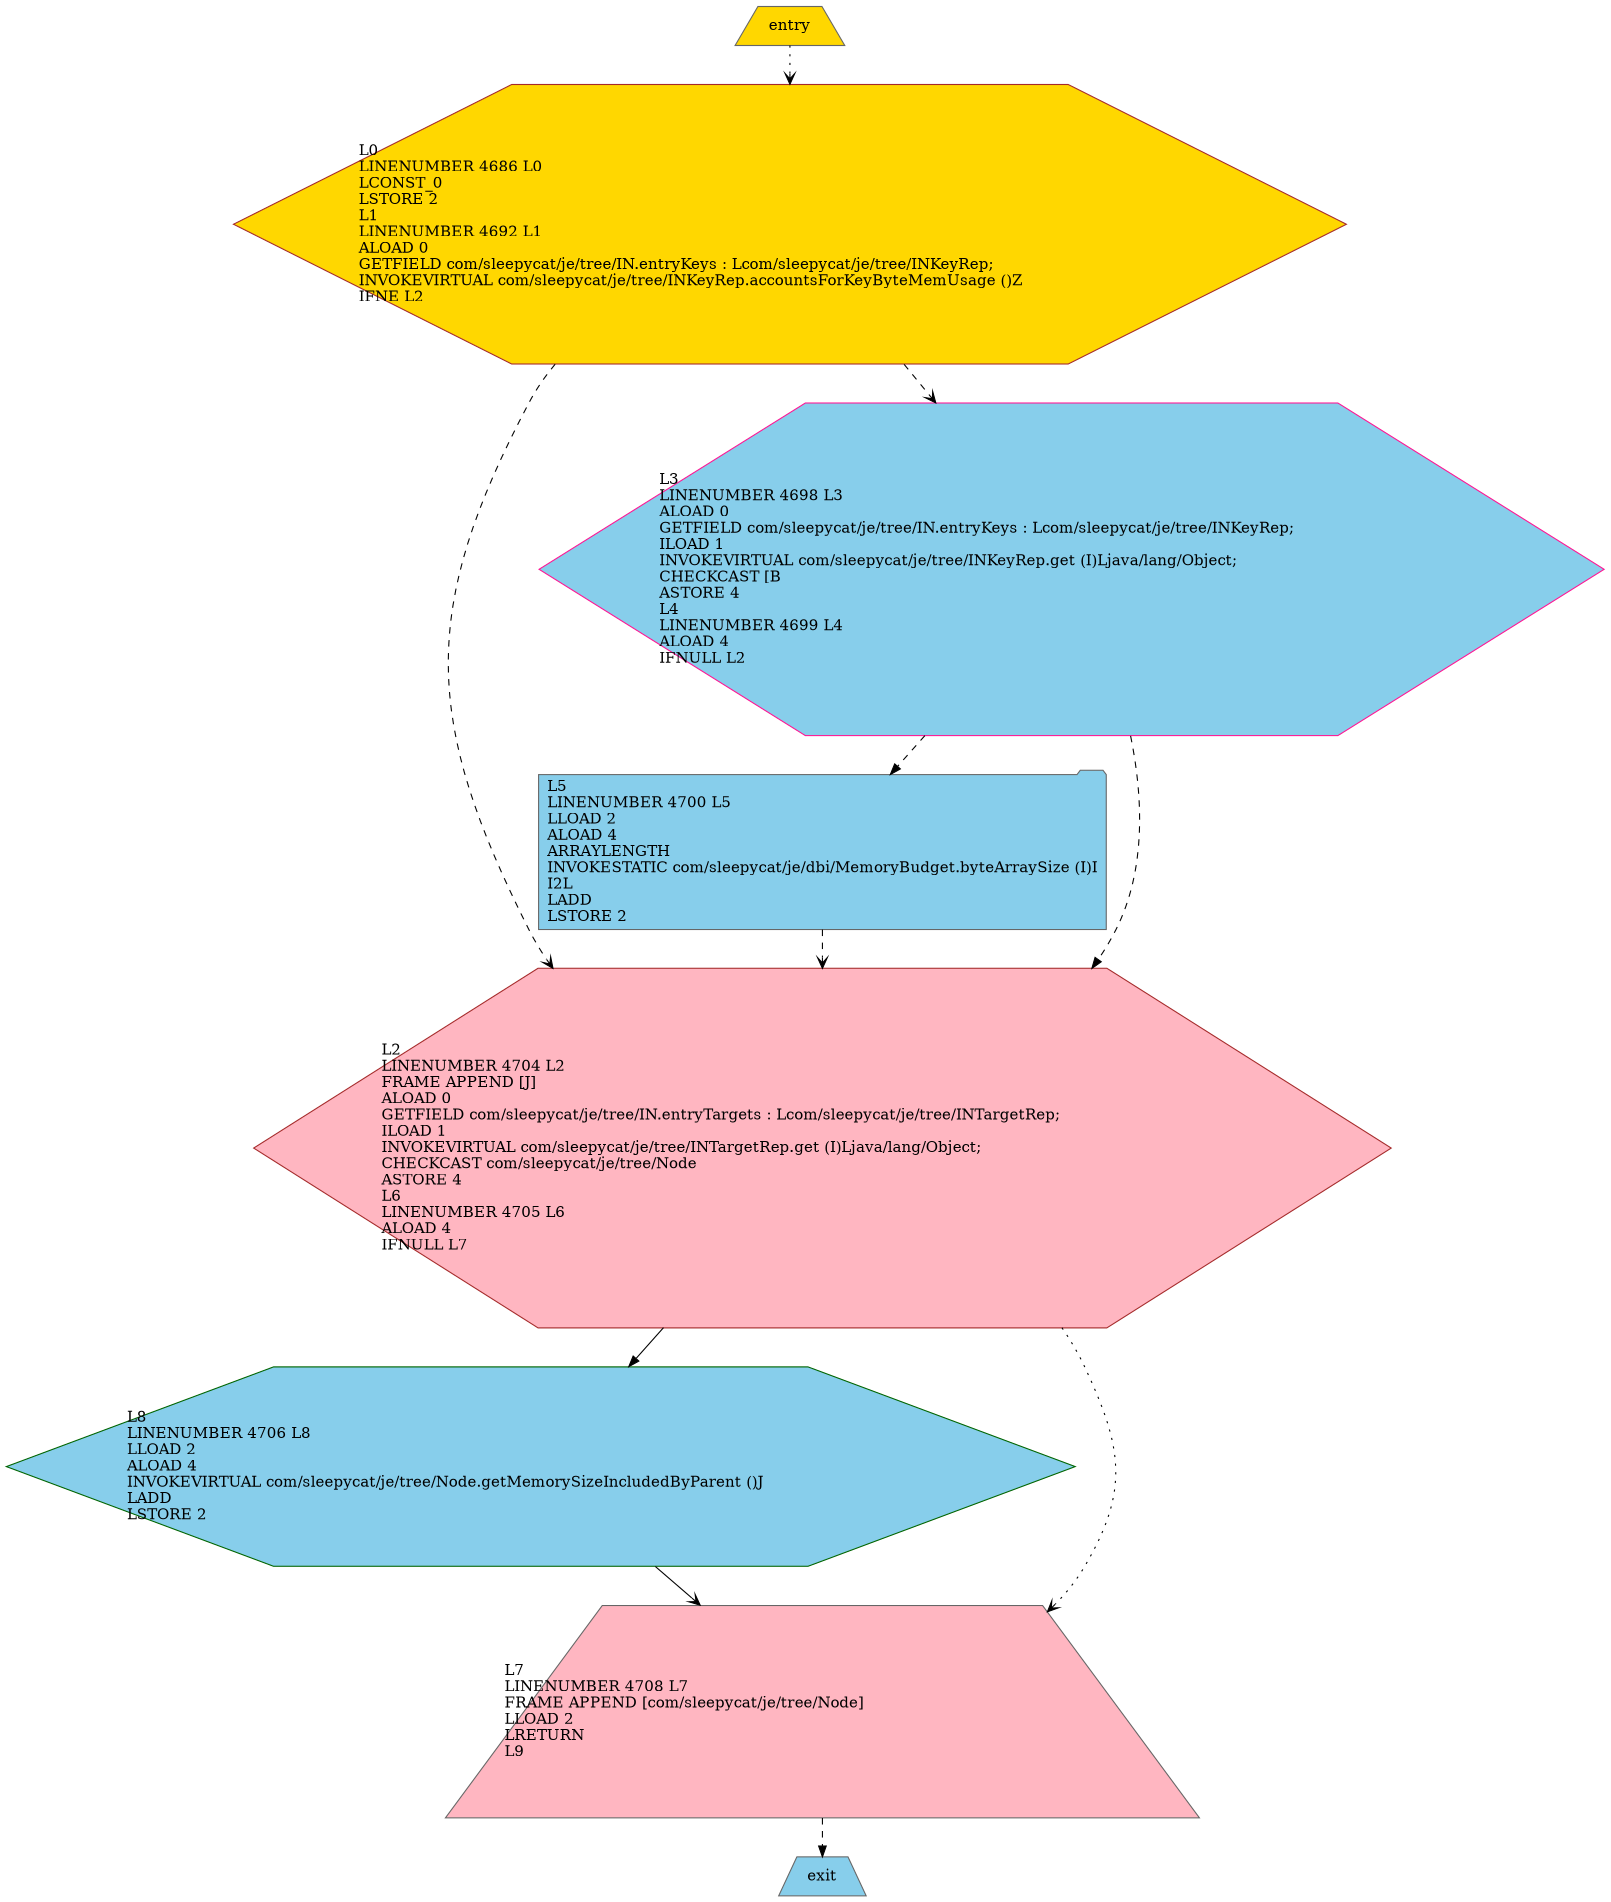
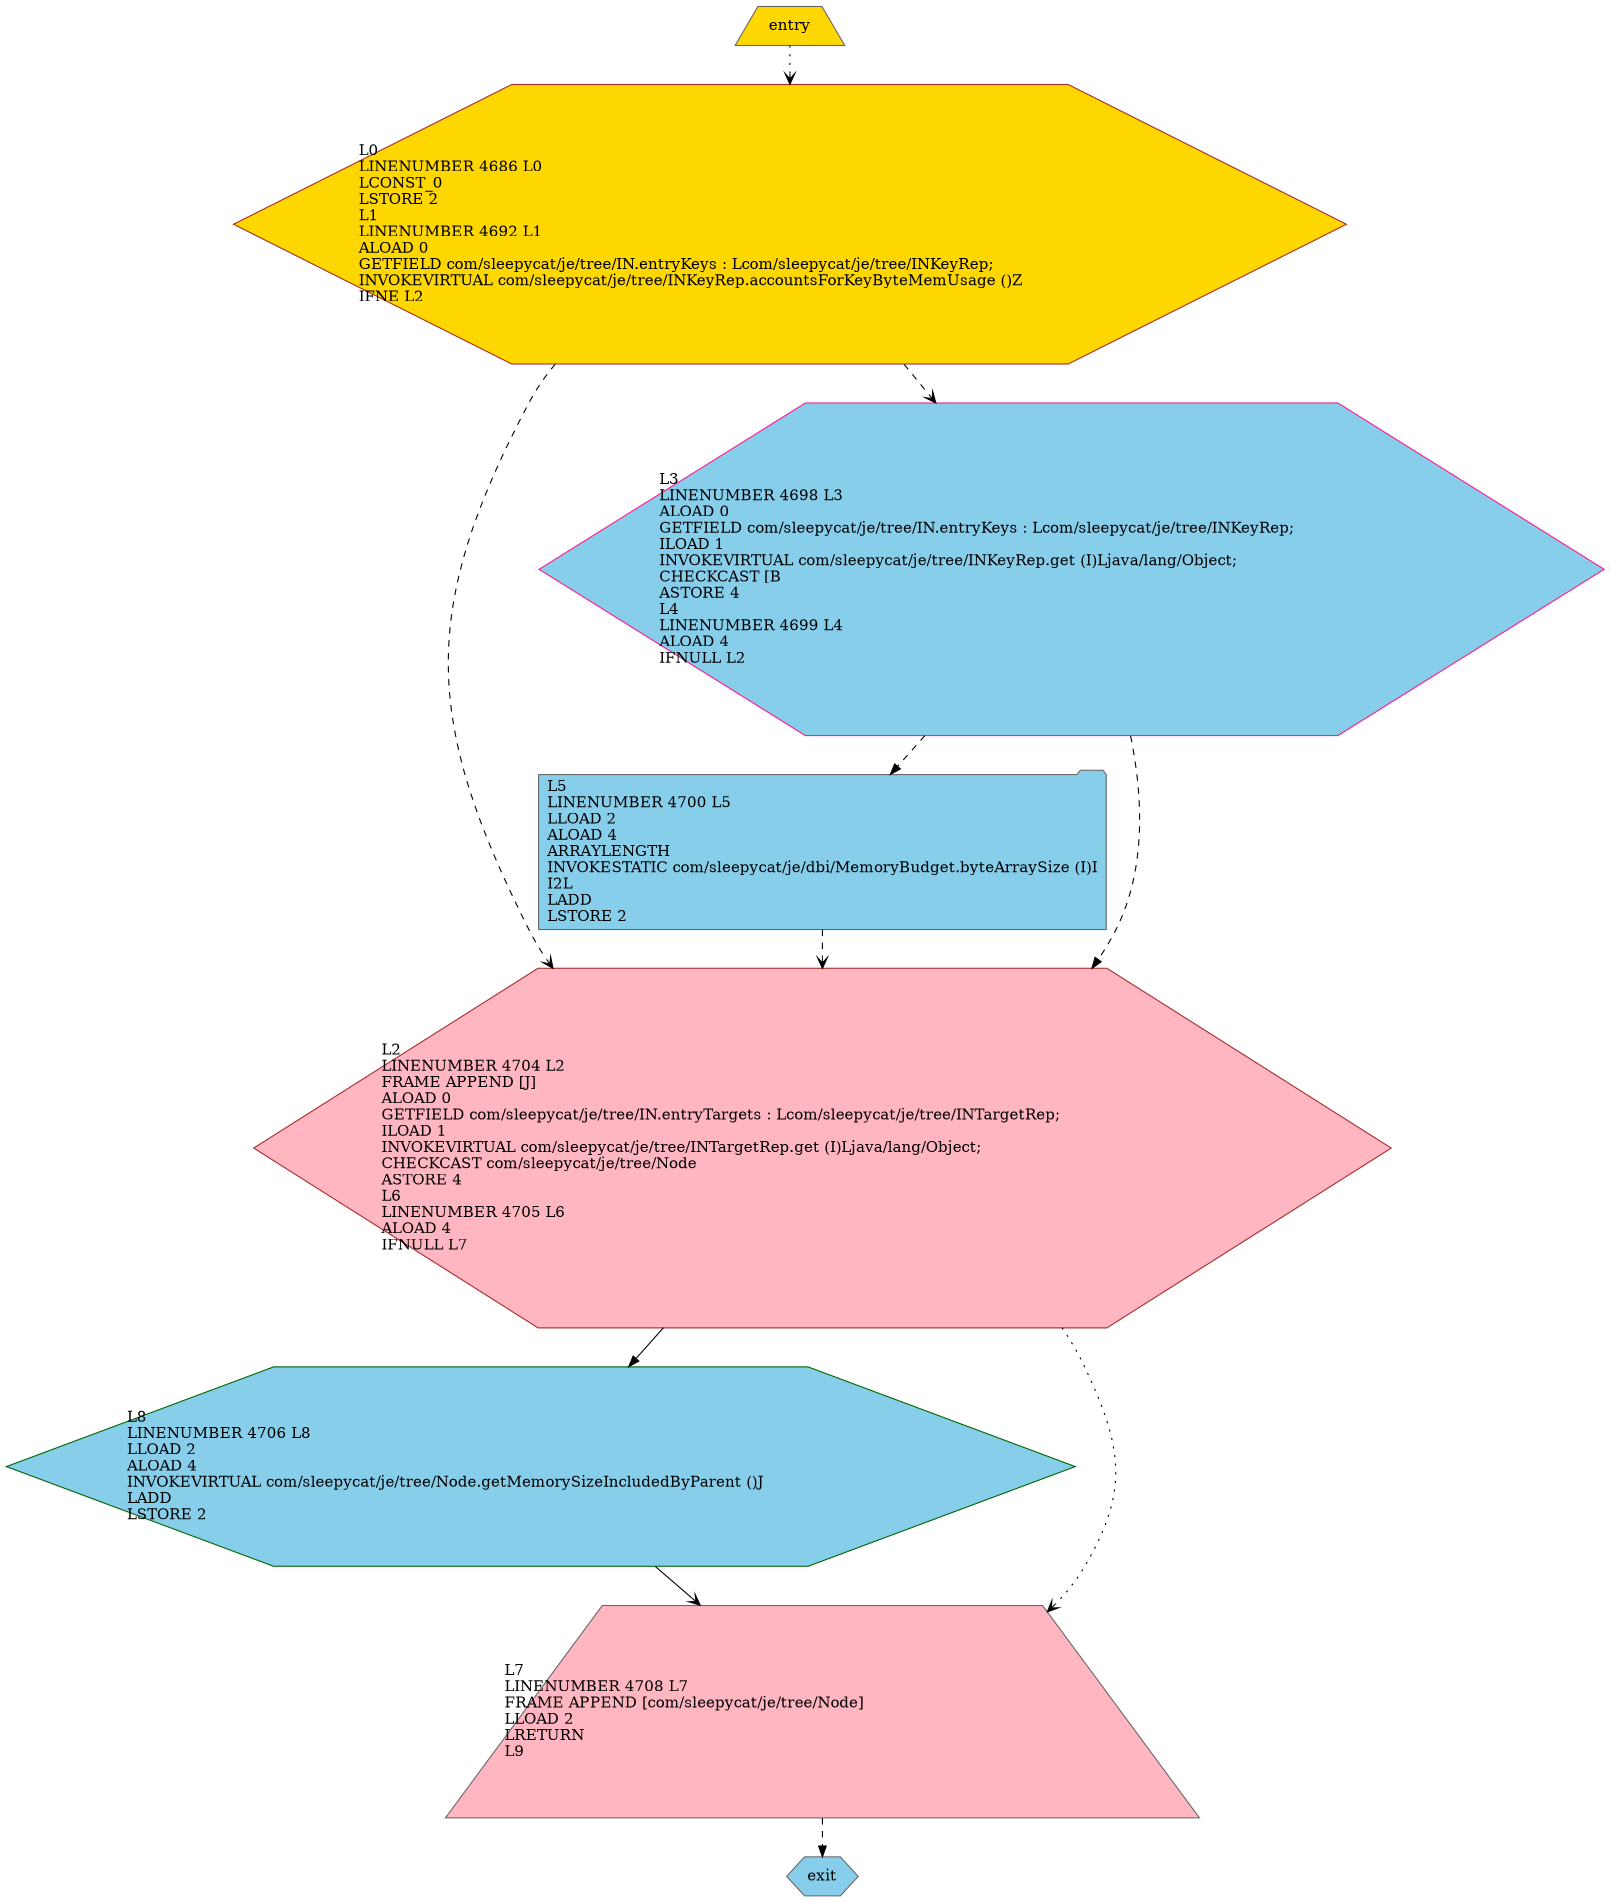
(822, 1876) -> (822, 1876)
